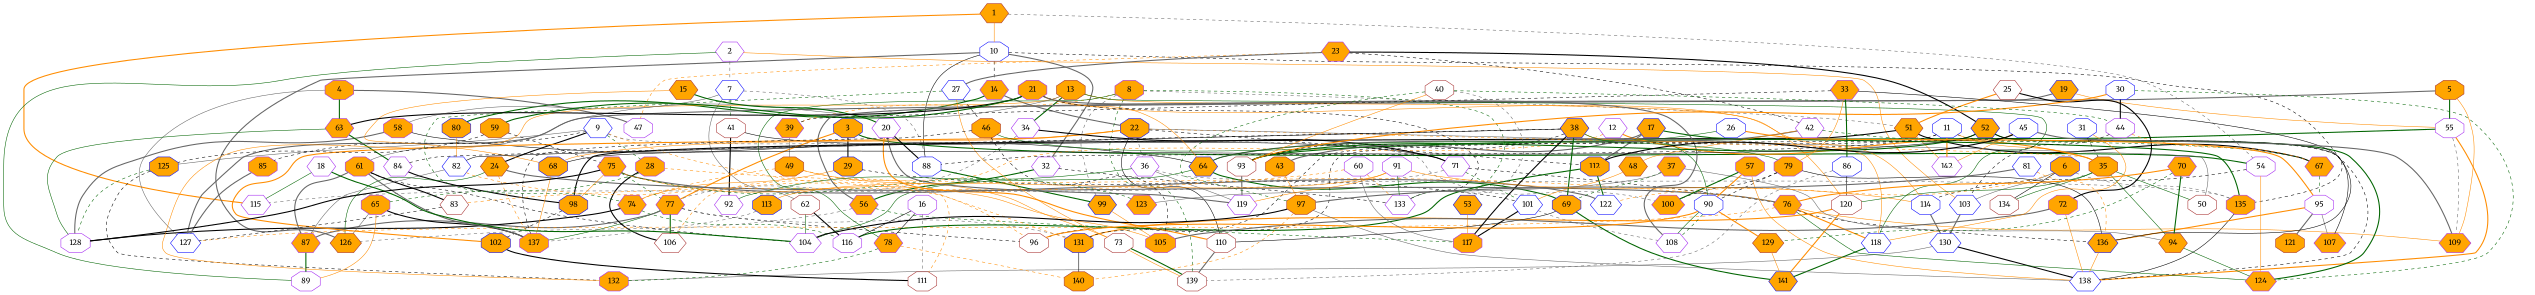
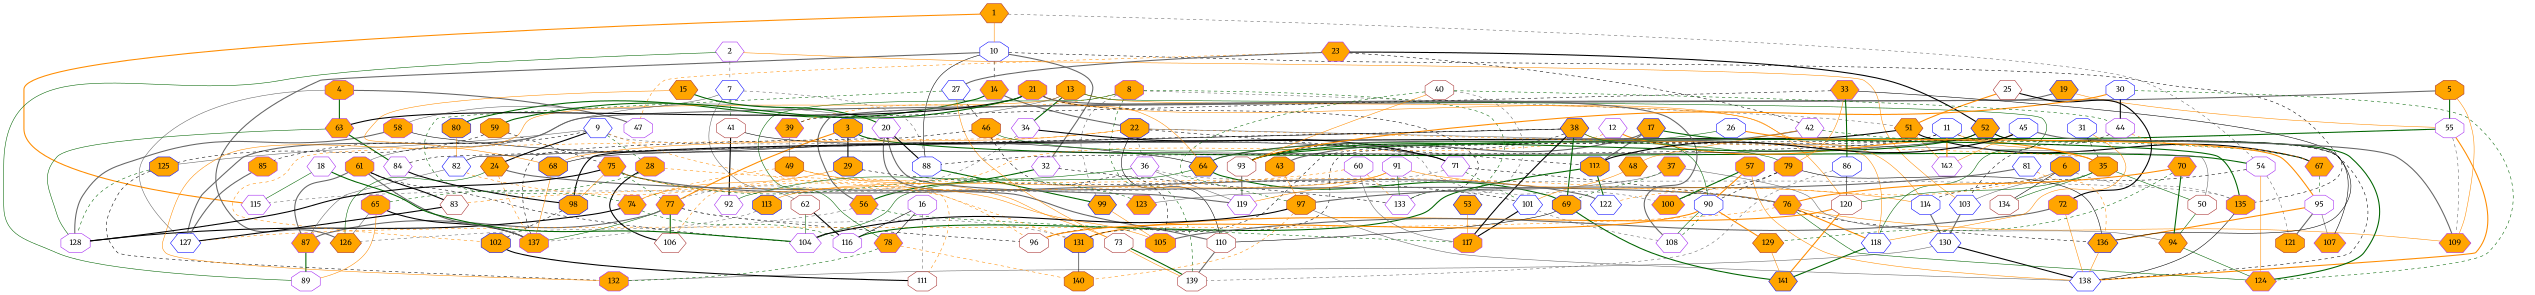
(567, 144) -> (567, 144)
(1021, 196) -> (1021, 196)
none -> (2280, 204)
(2138, 205) -> (2188, 224)
(327, 224) -> (327, 224)
